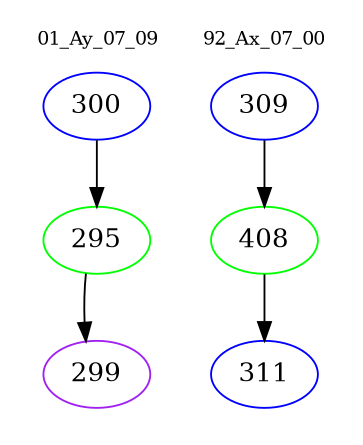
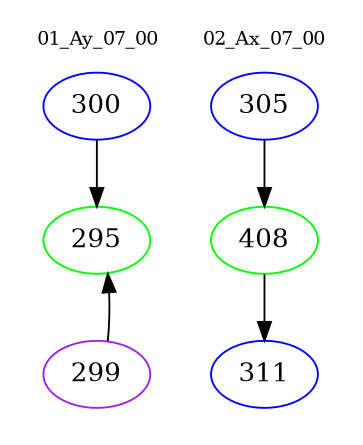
(98, 40) -> (98, 40)
(264, 40) -> (264, 40)
(264, 106) -> (264, 106)
(84, 298) -> (109, 317)
